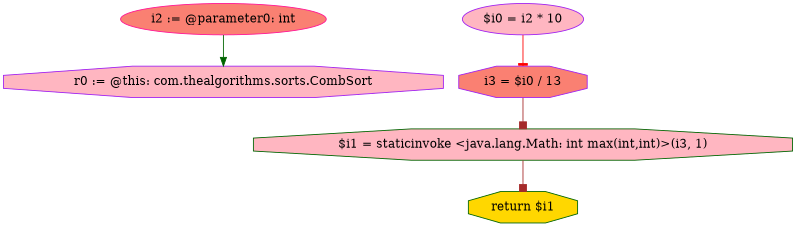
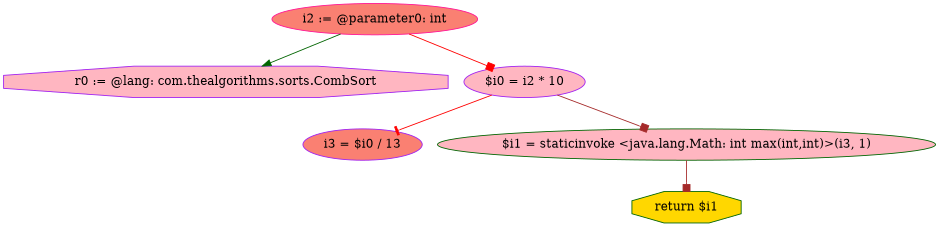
none -> (447, 50)
(223, 82) -> (226, 82)
(523, 82) -> (363, 145)
(523, 109) -> (598, 110)
(523, 145) -> (687, 145)
